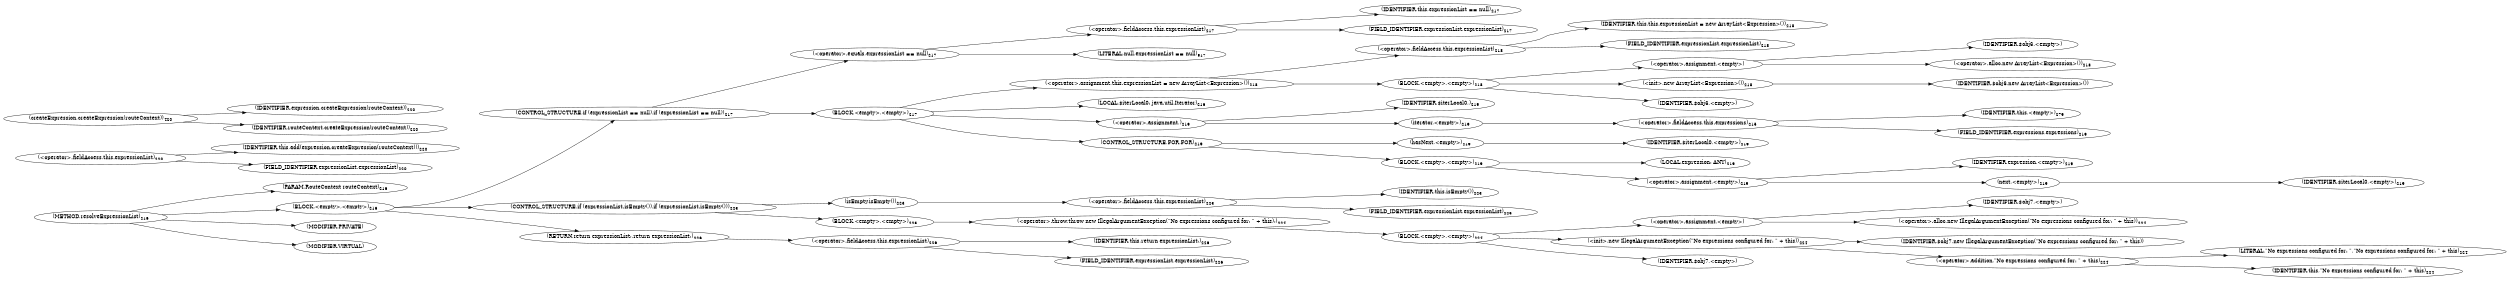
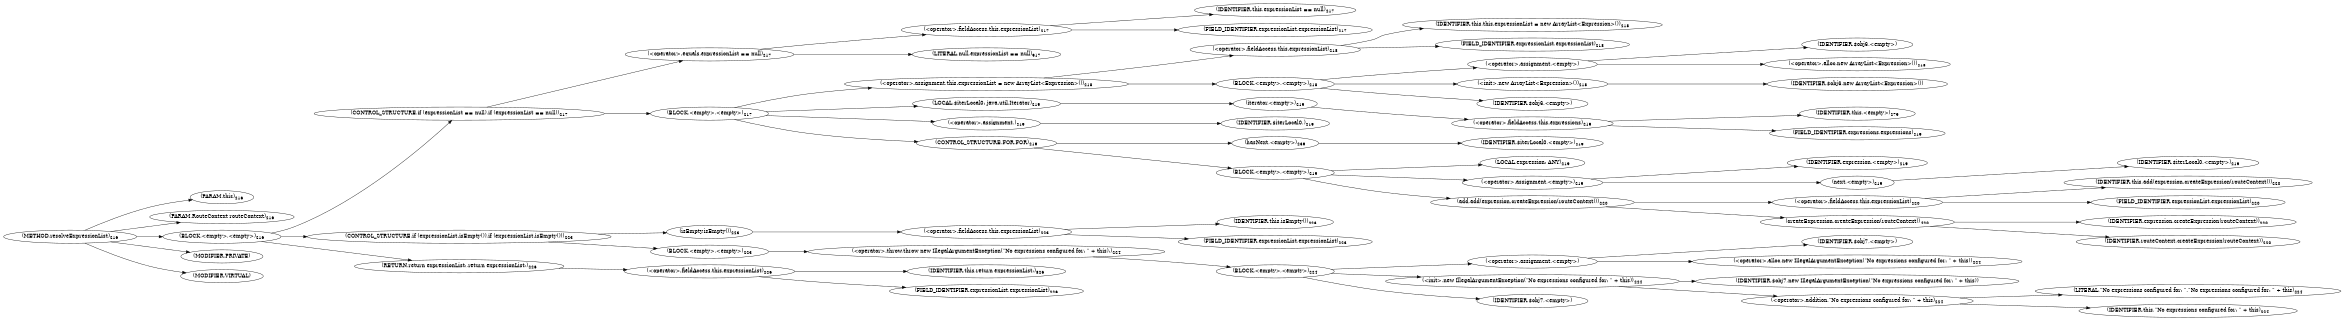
(1202, 103) -> (1036, 103)
(1300, 123) -> (1145, 104)
(1753, 123) -> (1587, 123)
(1467, 143) -> (1302, 143)
none -> (222, 197)
none -> (1532, 202)
(1206, 241) -> (1040, 271)
